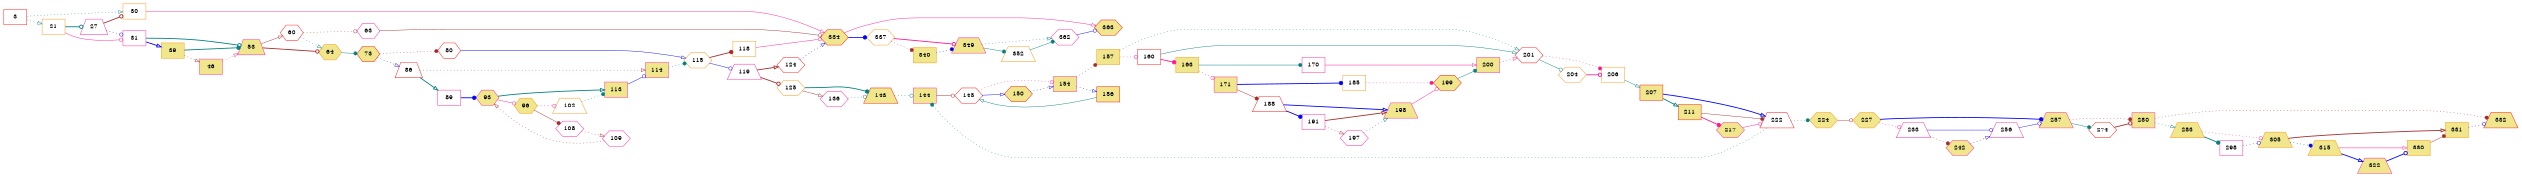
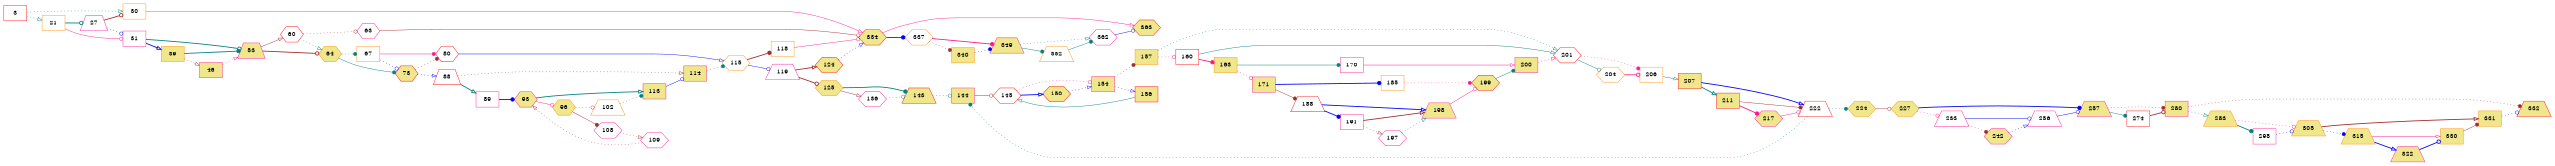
(923, 41) -> (961, 41)
none -> (368, 54)
(791, 65) -> (829, 65)
(409, 70) -> (447, 77)
(791, 88) -> (829, 88)
(991, 95) -> (1030, 95)
(2103, 130) -> (2138, 119)
